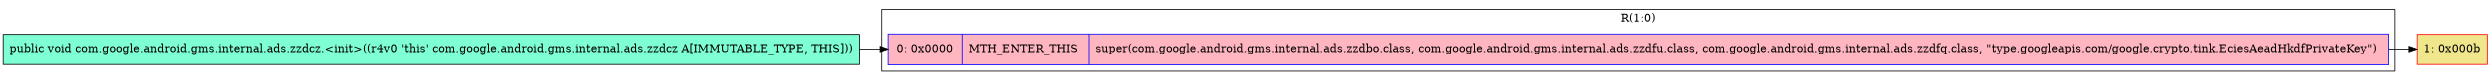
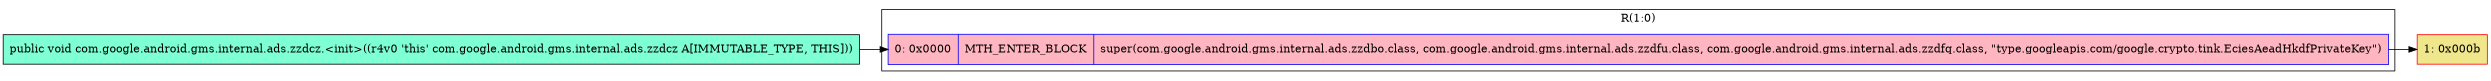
(1024, 49) -> (1026, 49)
